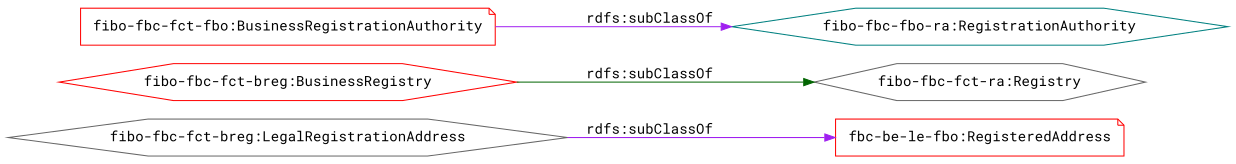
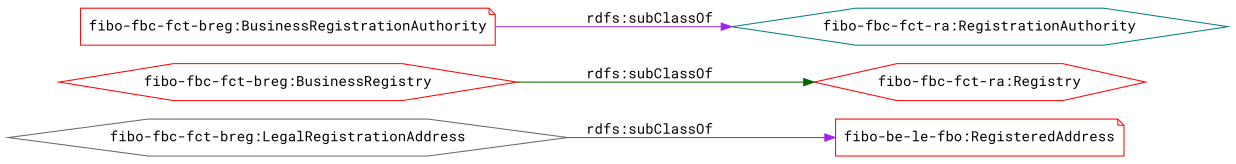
(288, 27) -> (288, 27)
(980, 27) -> (980, 27)
(980, 82) -> (980, 82)
(980, 138) -> (980, 138)
